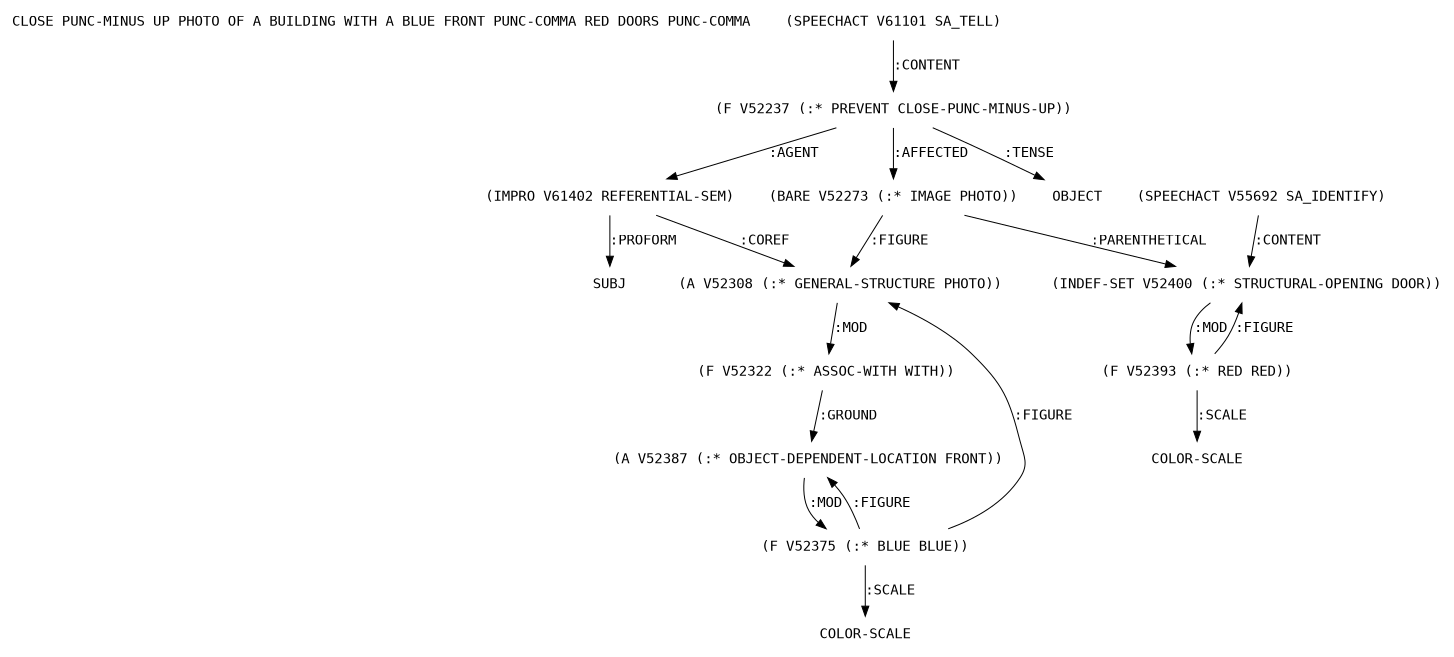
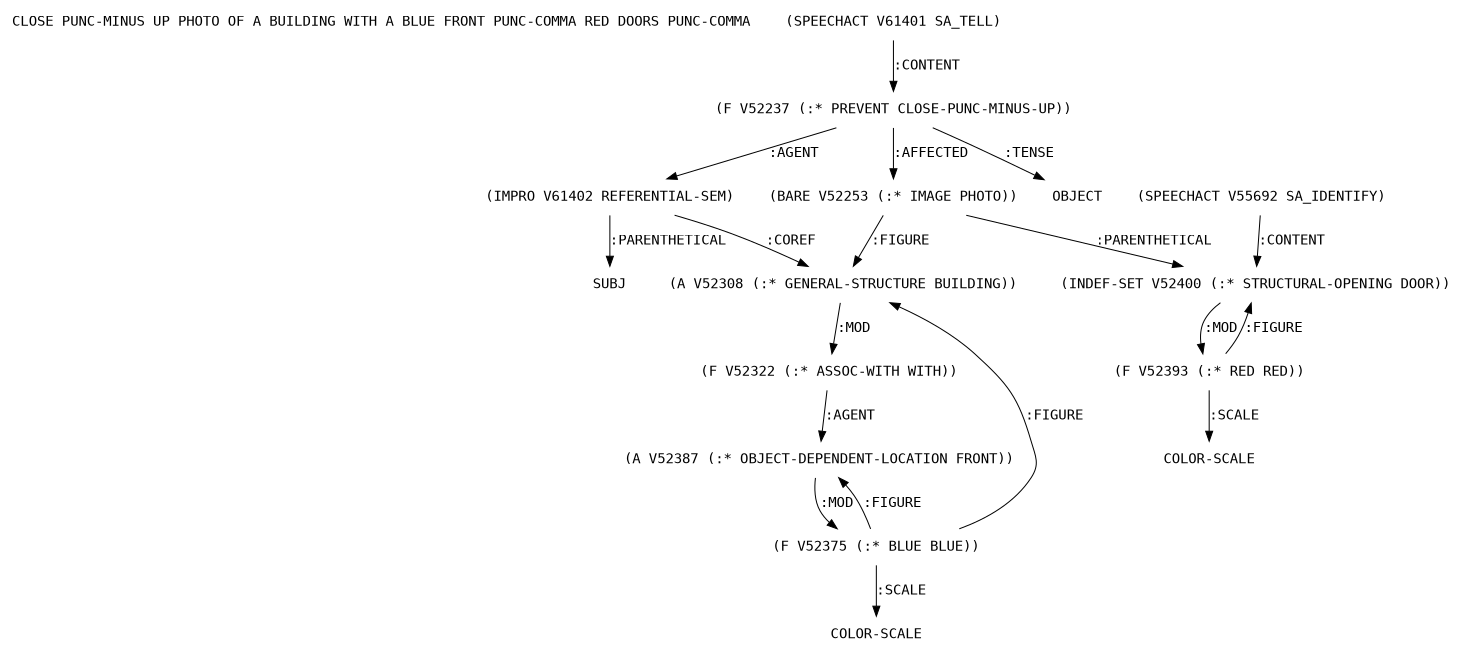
(893, 22) -> (893, 22)
(893, 197) -> (893, 197)
(644, 241) -> (668, 241)
(840, 285) -> (843, 285)
(848, 416) -> (850, 416)
